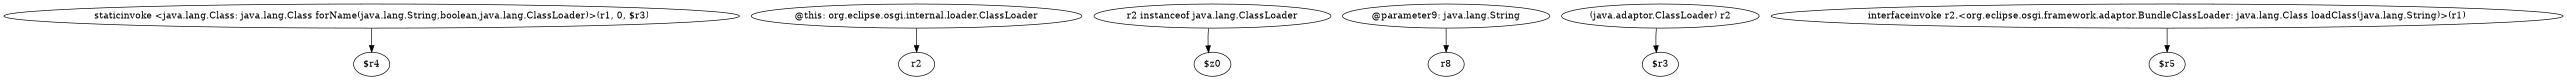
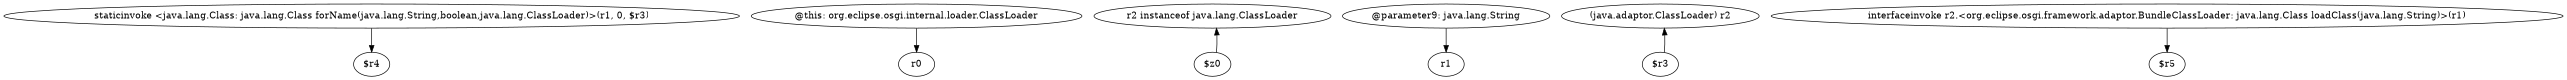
(1208, 37) -> (1217, 44)
(1656, 37) -> (1665, 44)
(917, 64) -> (917, 64)
(1446, 64) -> (1446, 64)
